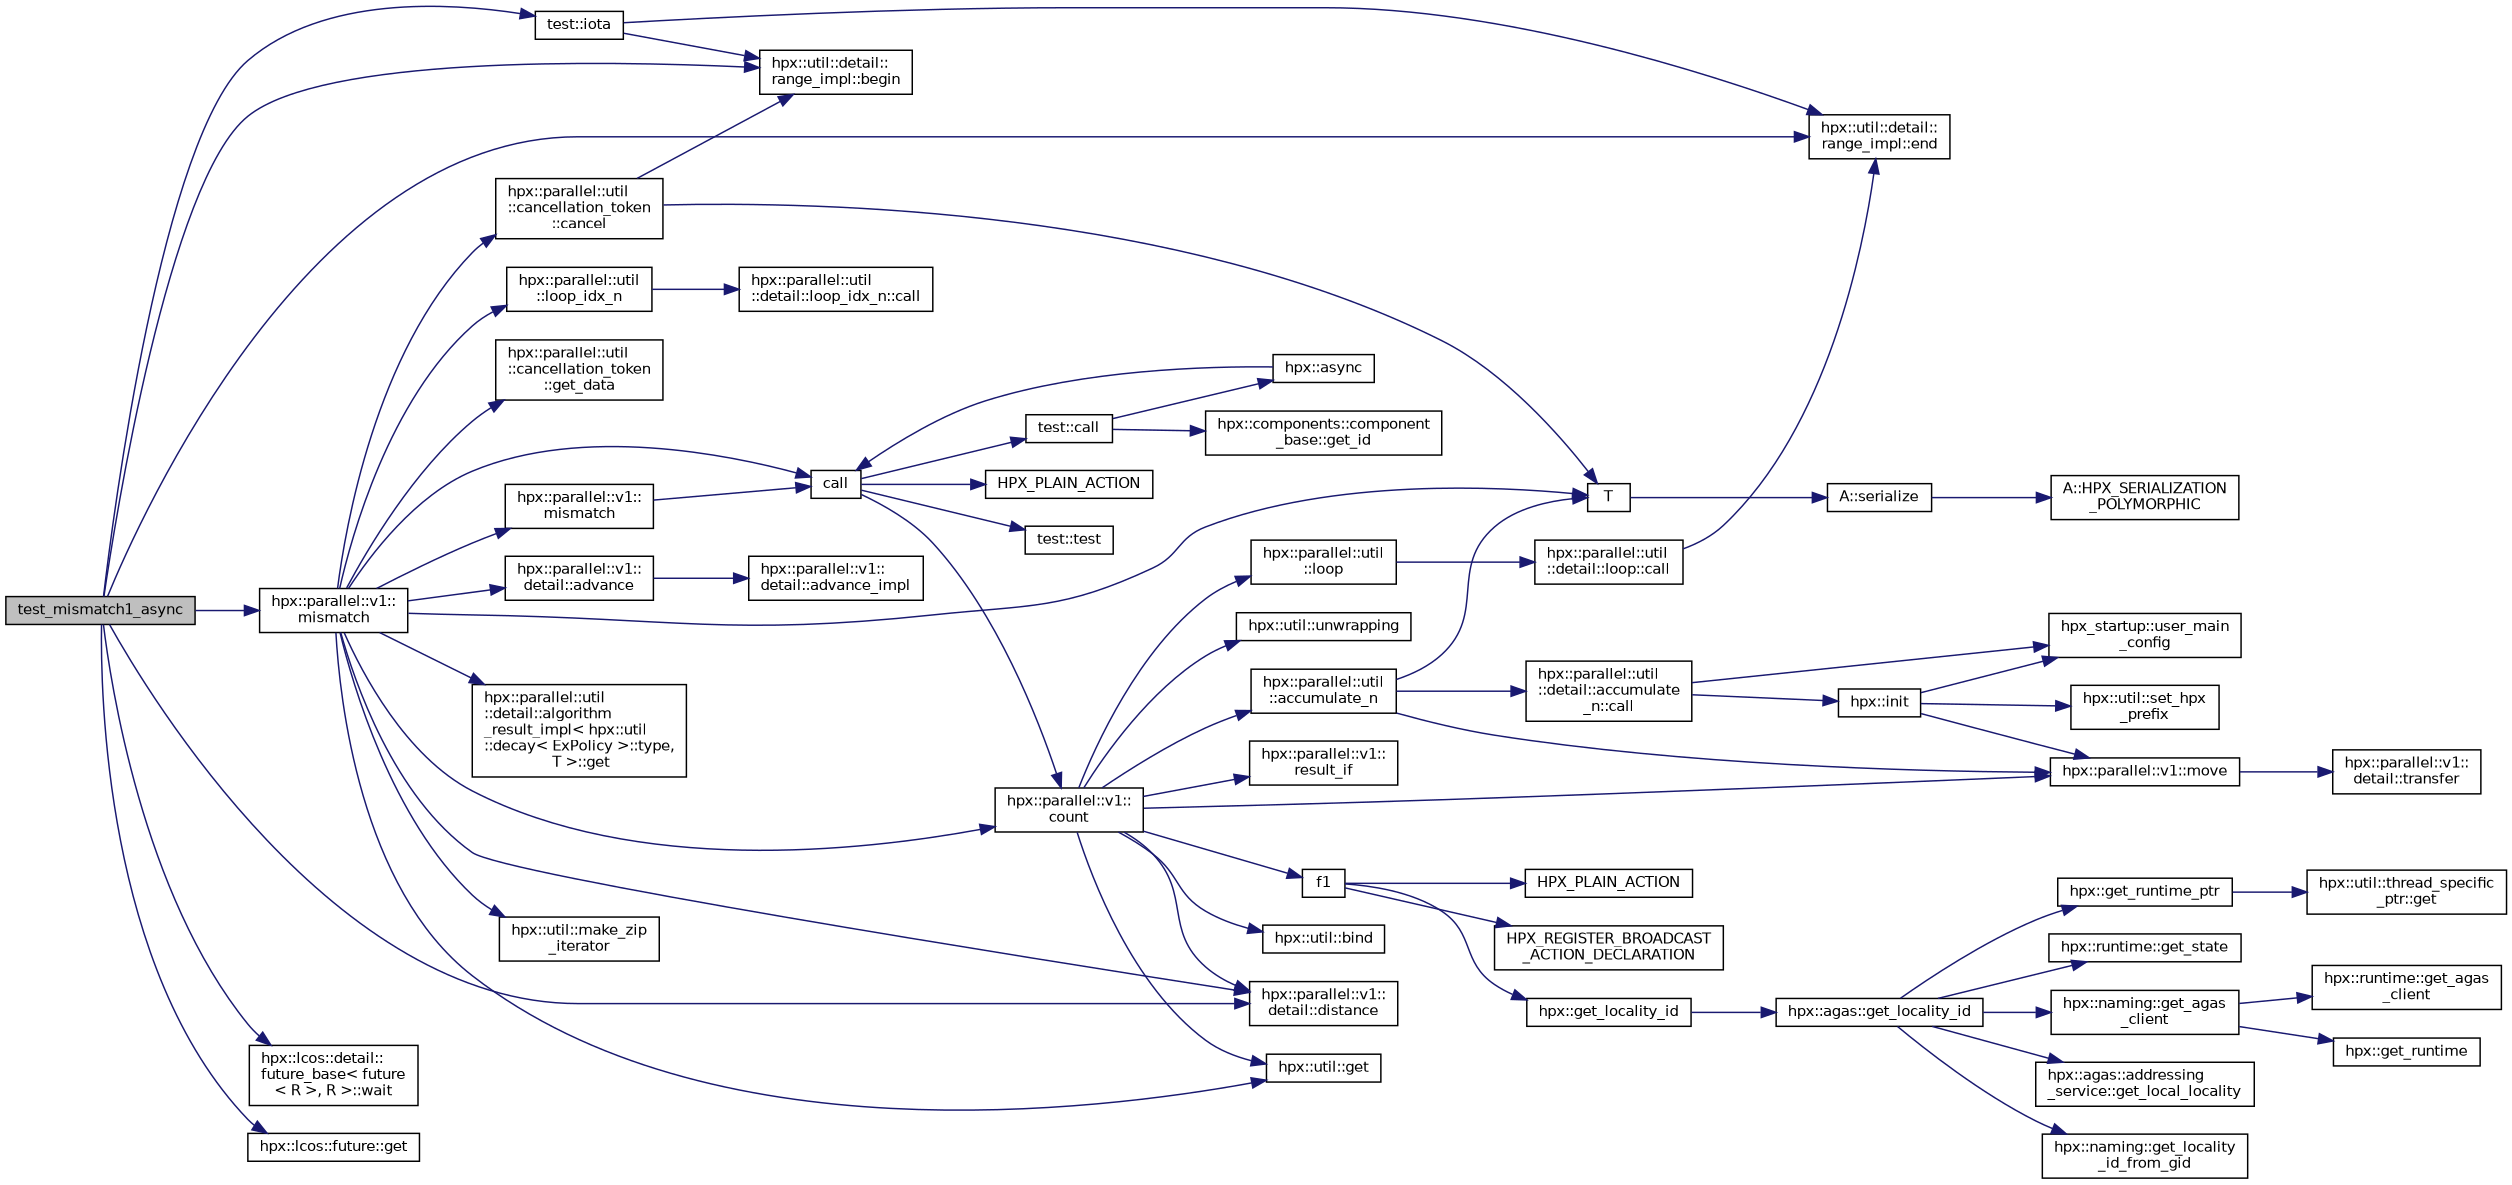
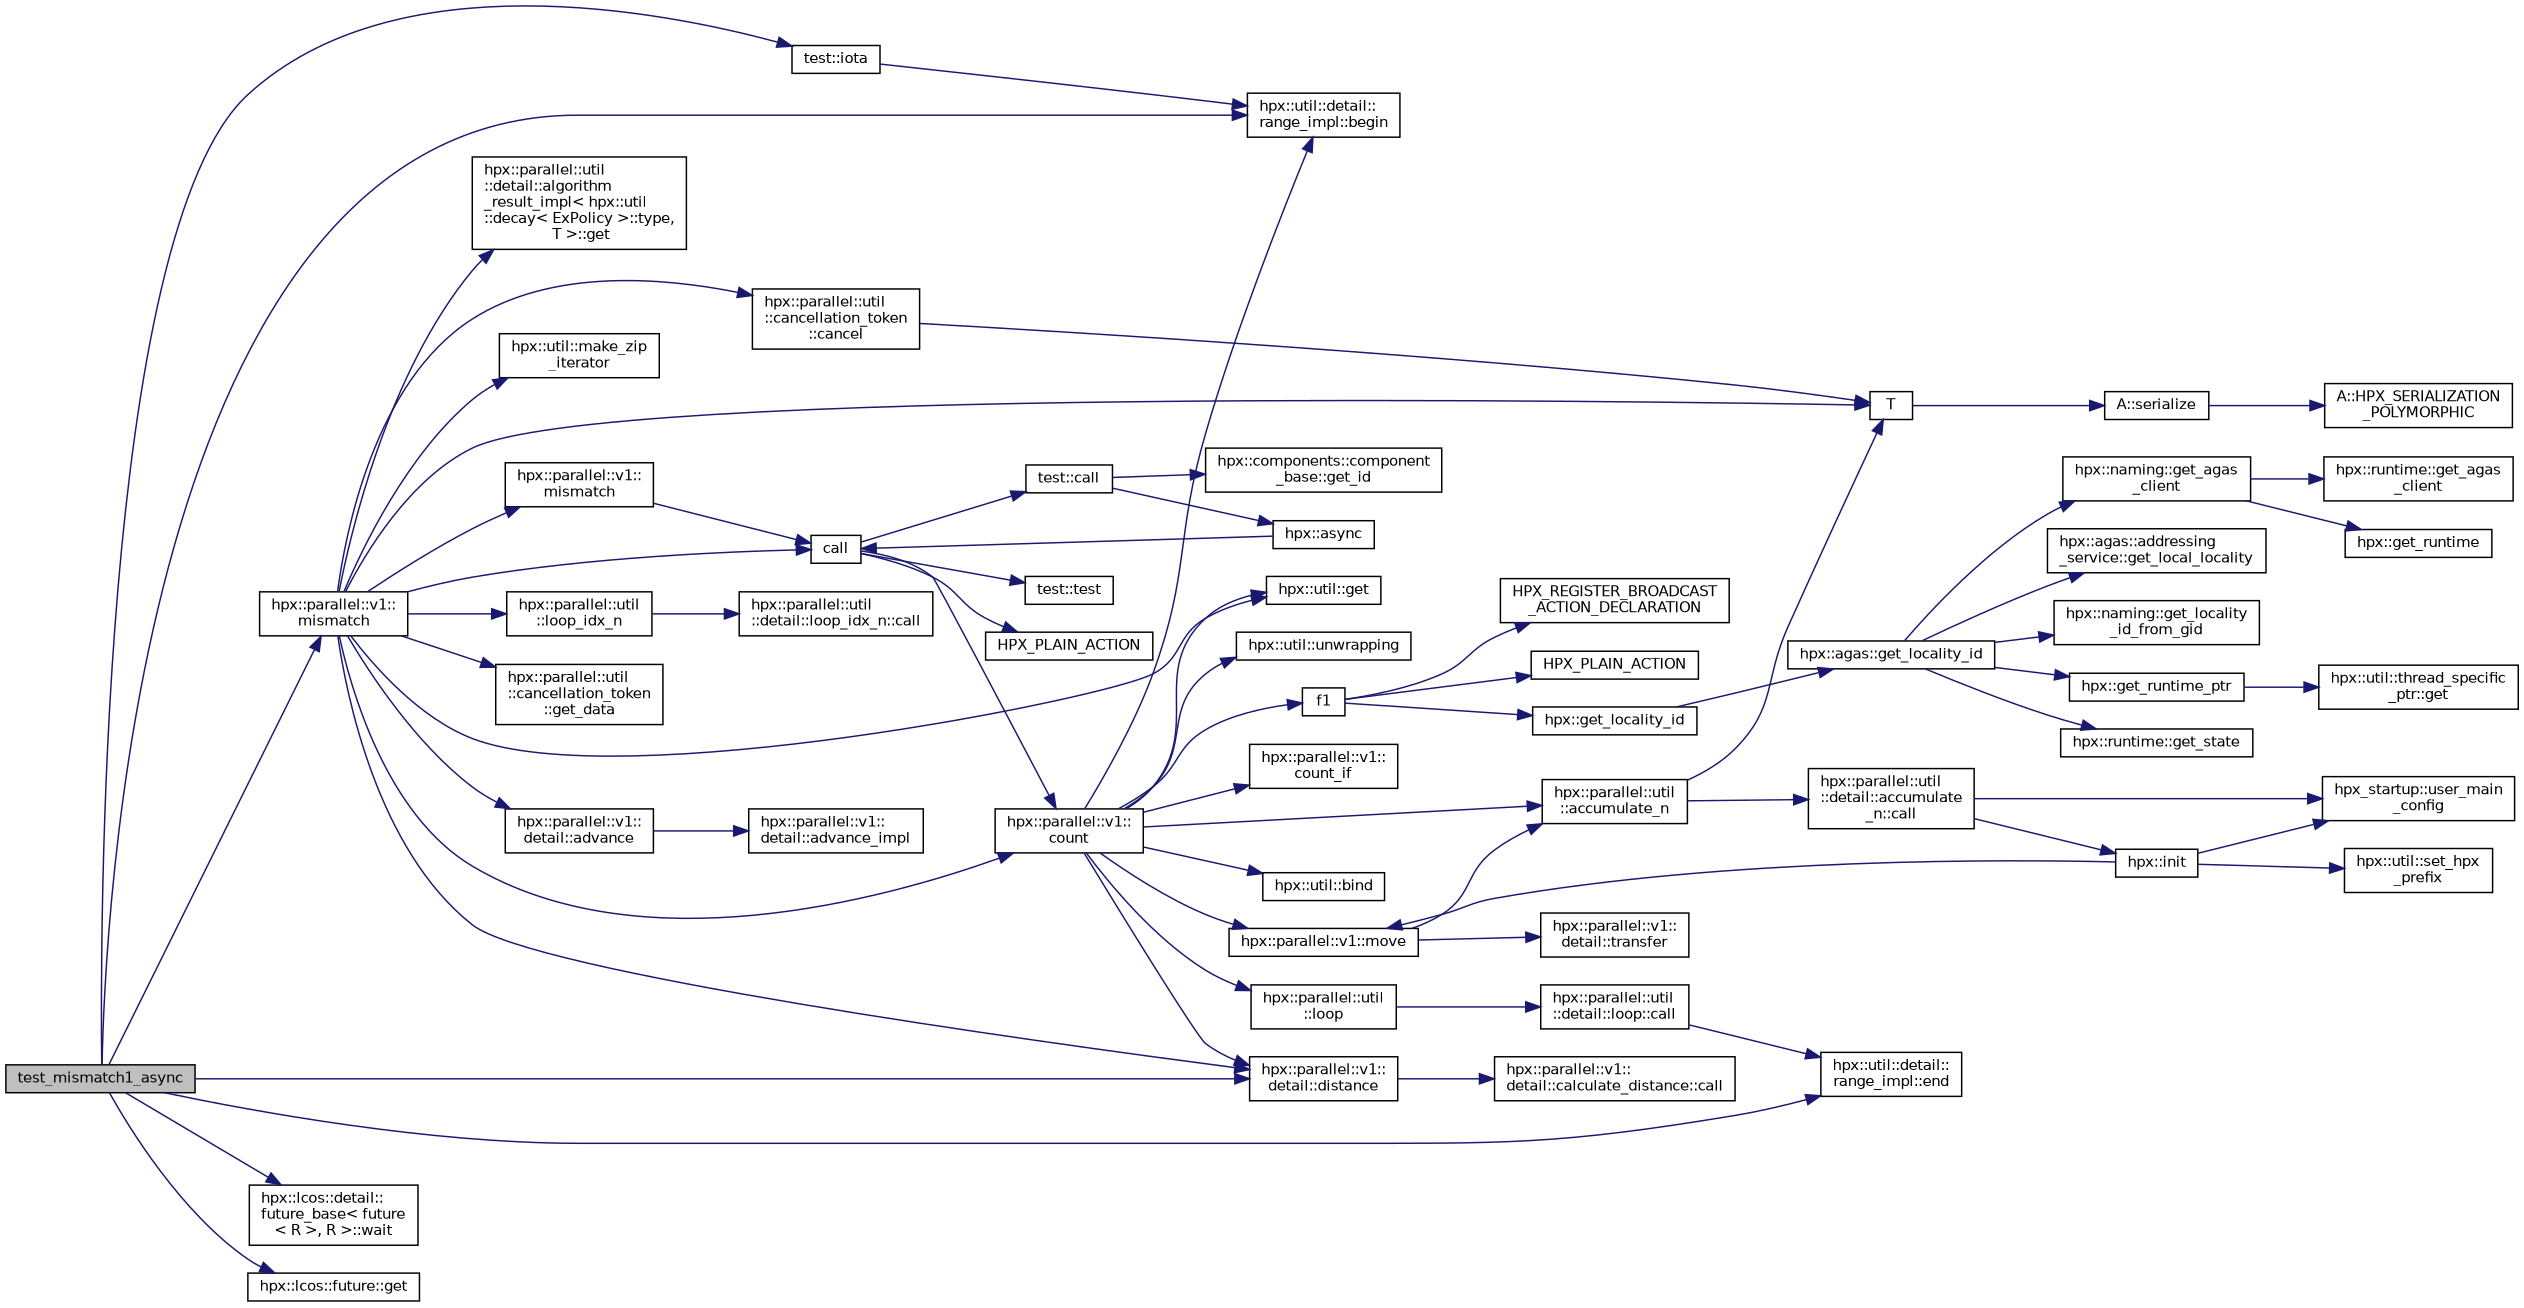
(1222, 8) -> none
(698, 146) -> (1198, 464)
(1714, 760) -> (1470, 880)
(1324, 763) -> (1324, 766)
none -> (1615, 1079)
